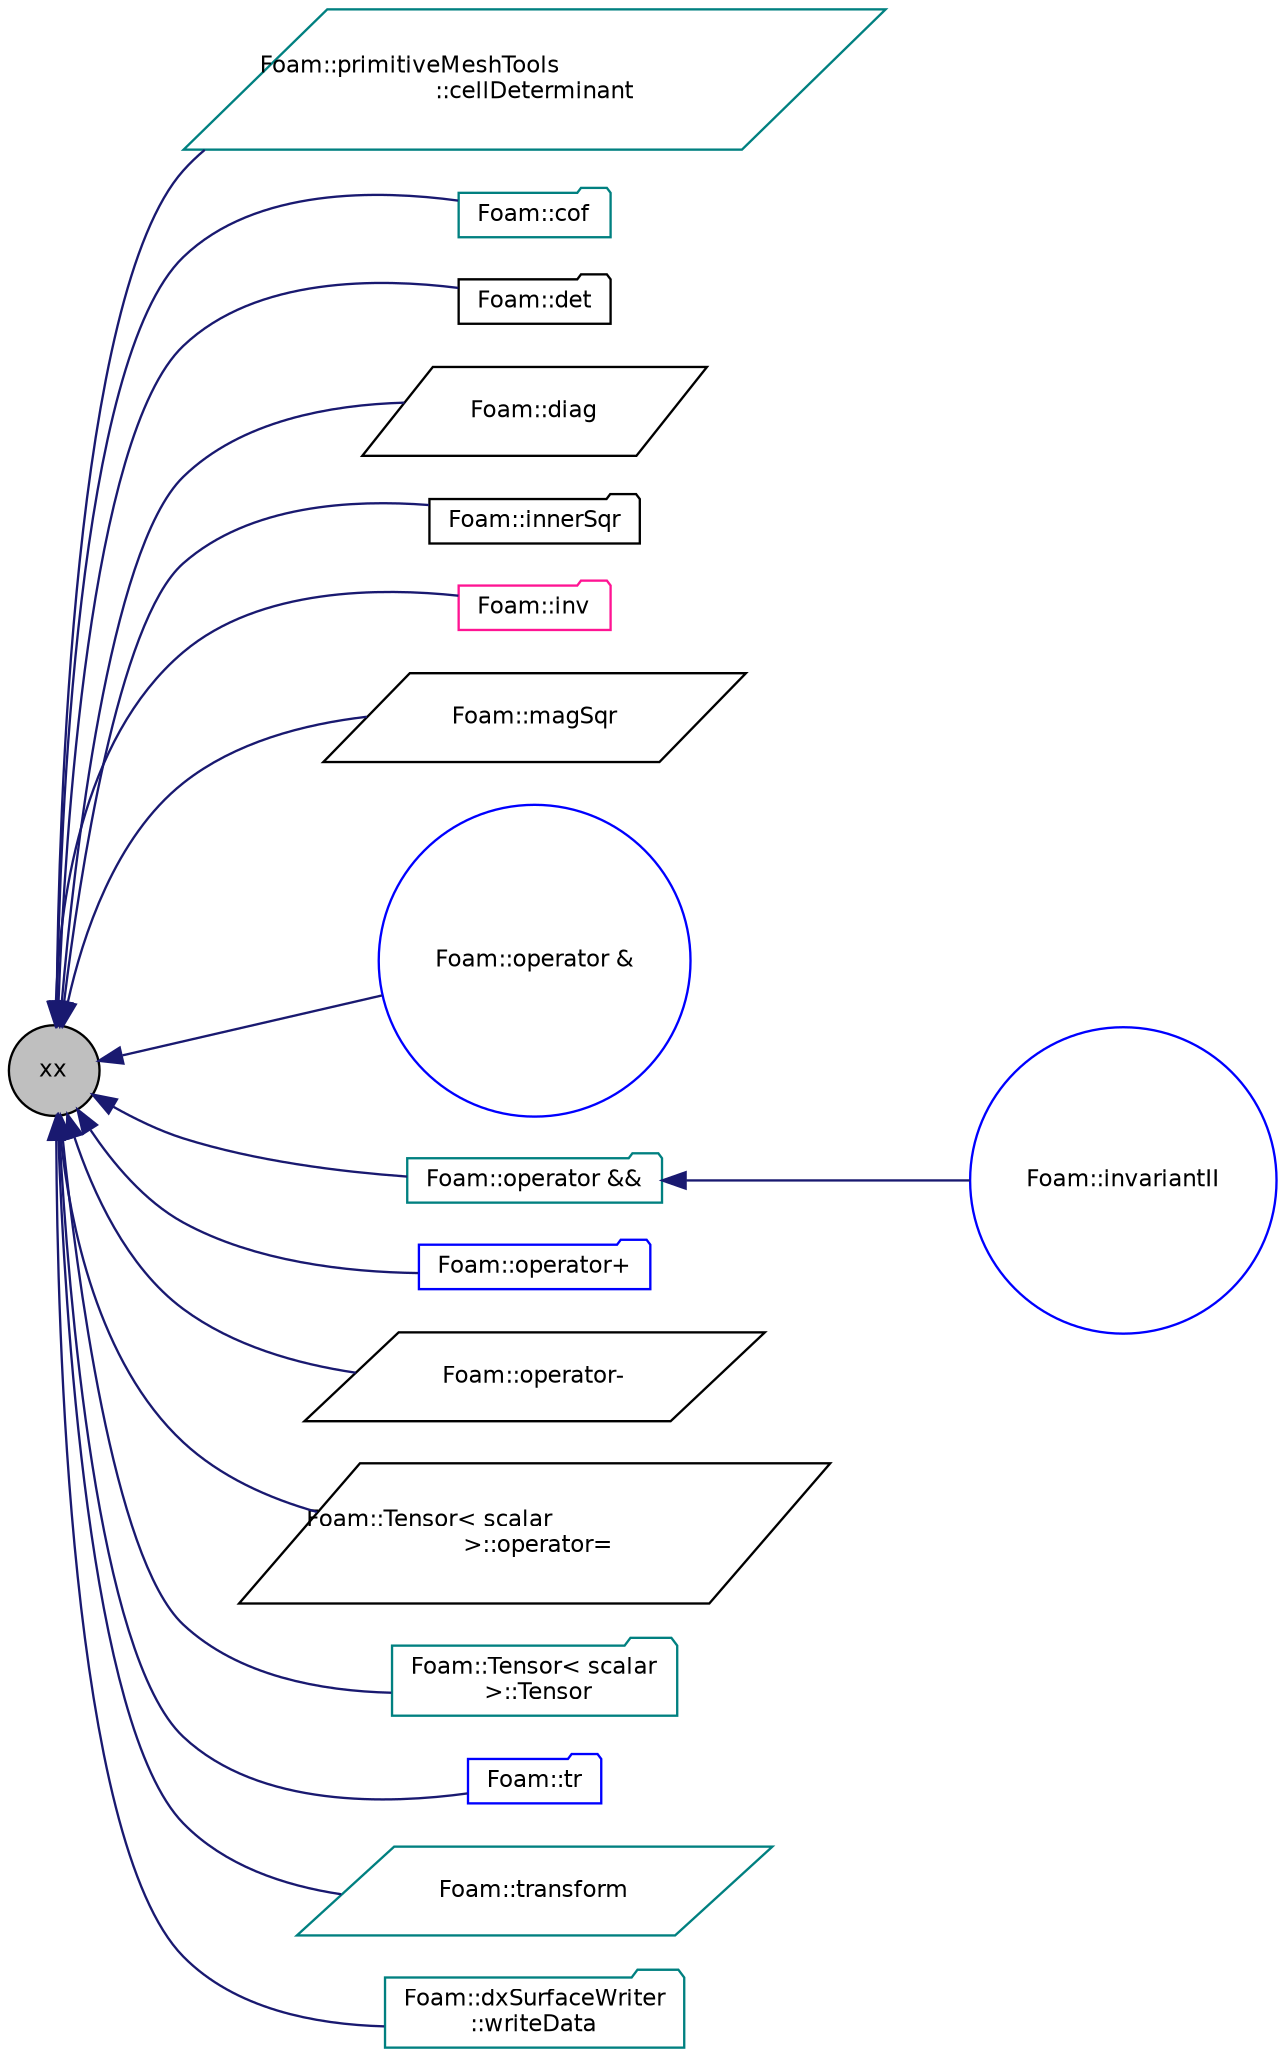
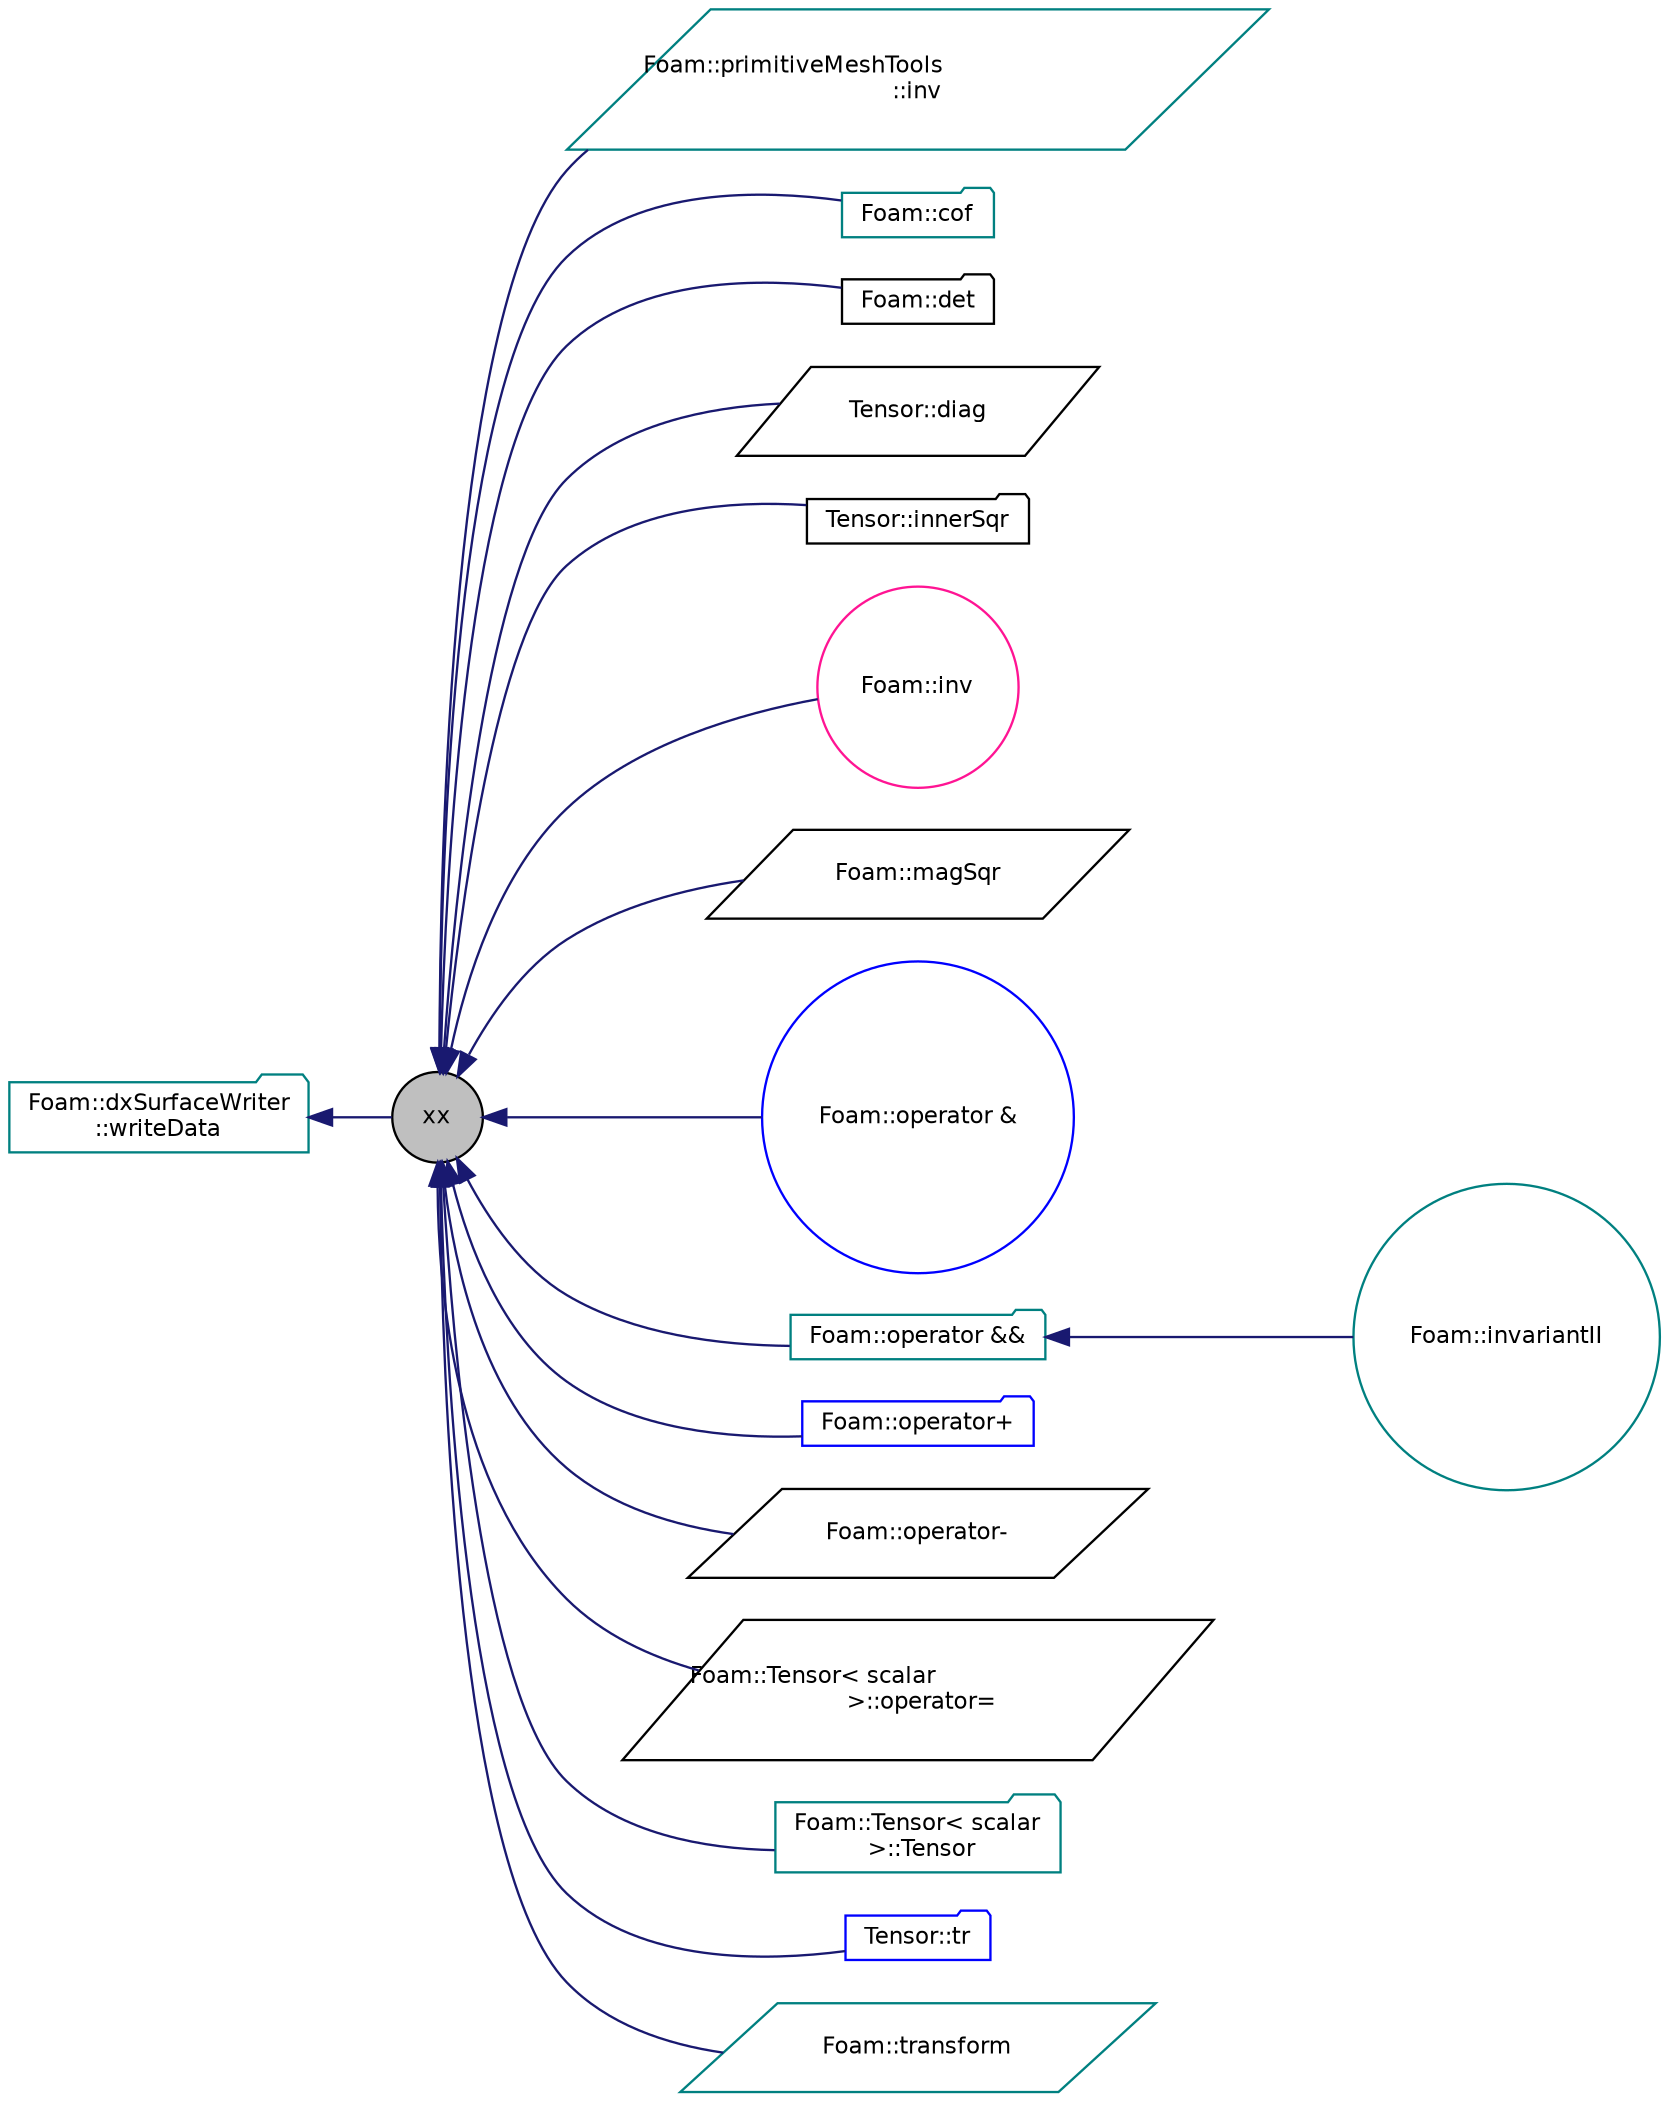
(535, 79) -> (918, 79)
(535, 411) -> (918, 411)
(535, 521) -> (918, 521)
(535, 608) -> (918, 687)
(1123, 1180) -> (1507, 1337)
(89, 1666) -> (362, 1117)
(535, 1781) -> (918, 1938)
